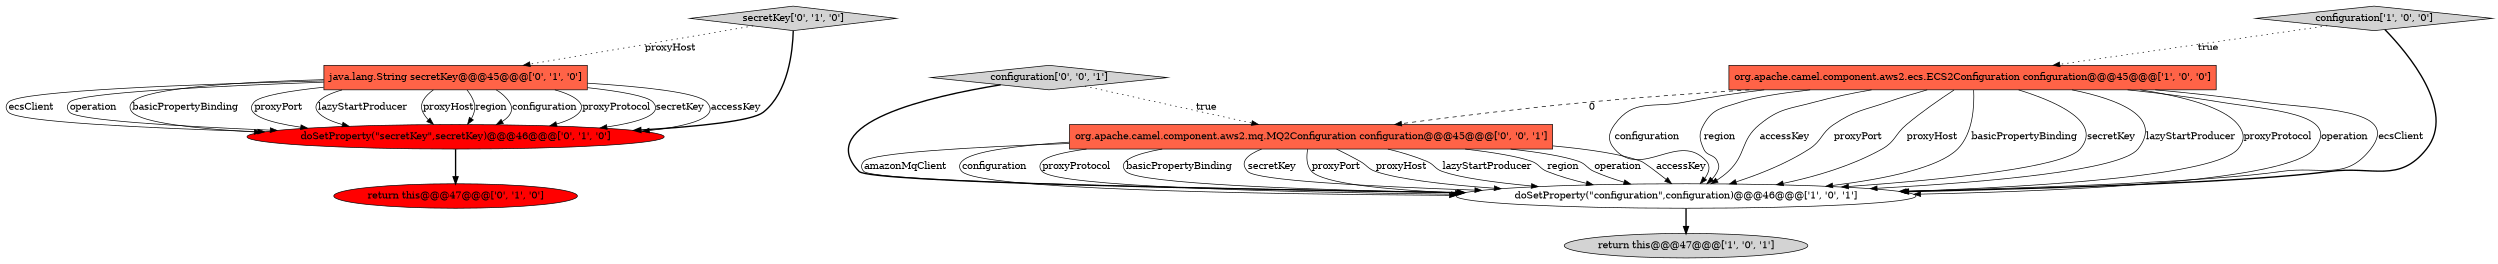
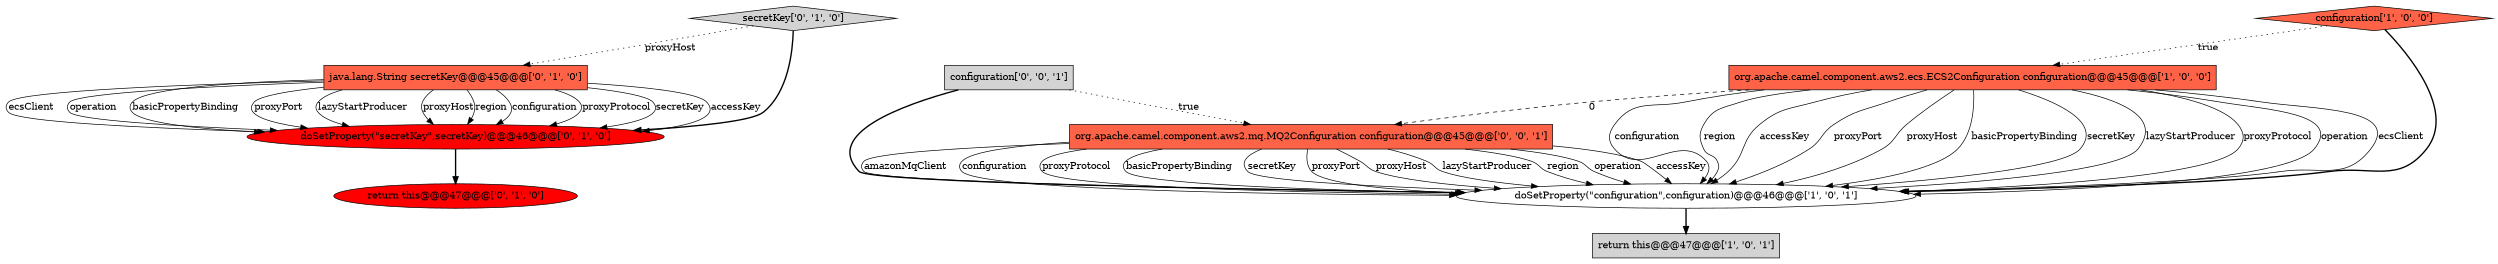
(2374, 18) -> (2374, 18)
(1049, 78) -> (1009, 78)
(1686, 246) -> (1686, 246)
